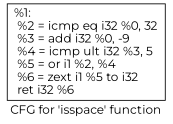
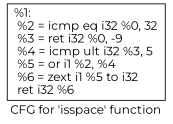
(72, 39) -> (68, 39)
